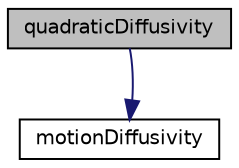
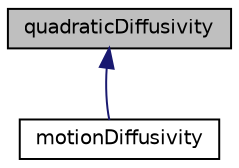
(133, 74) -> (106, 94)
